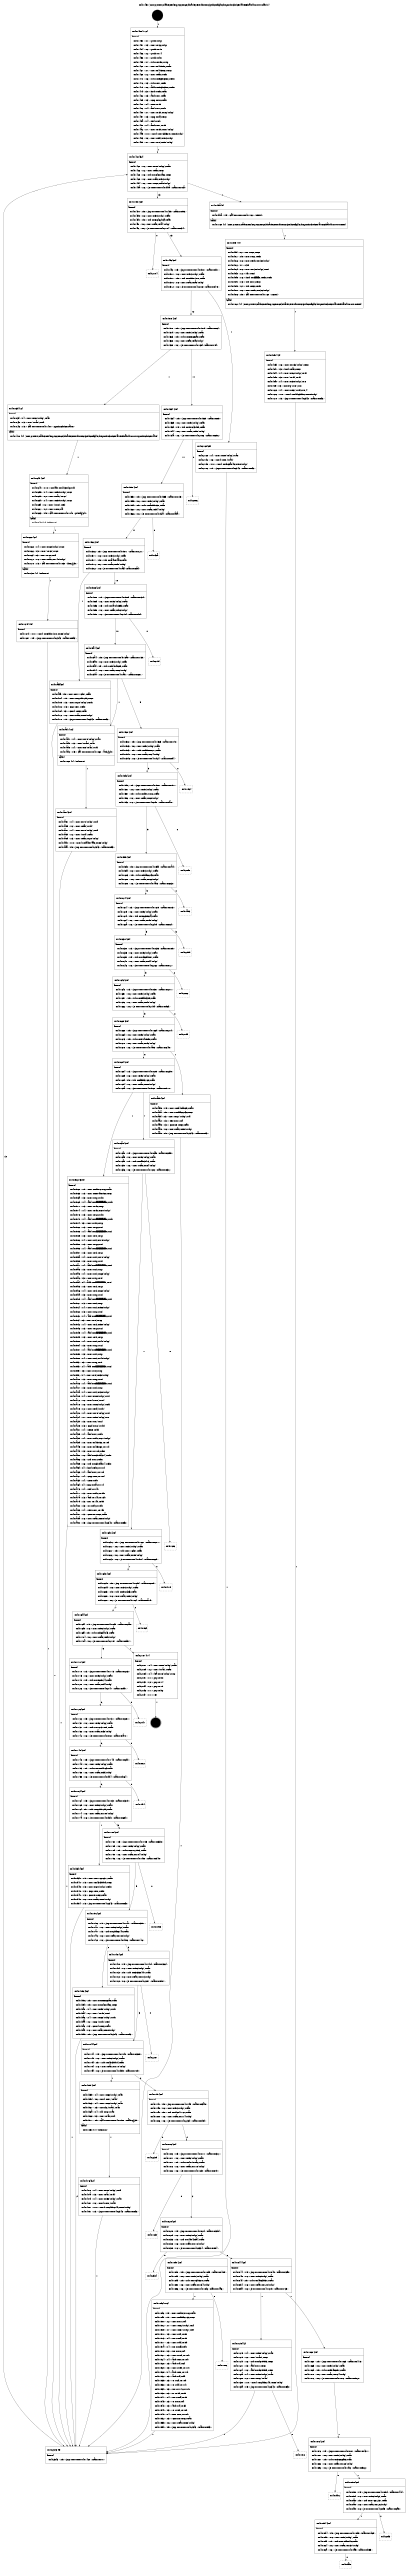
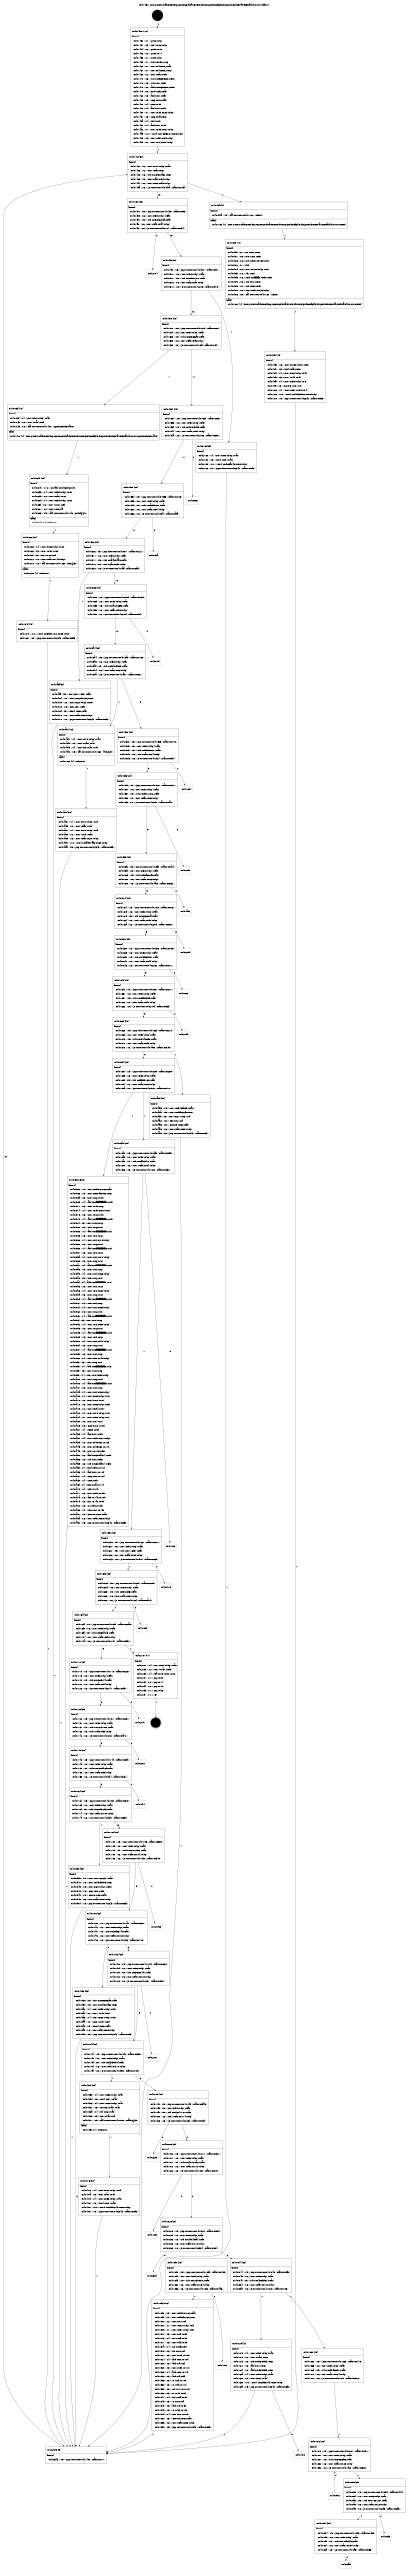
(336, 2481) -> (334, 2483)
